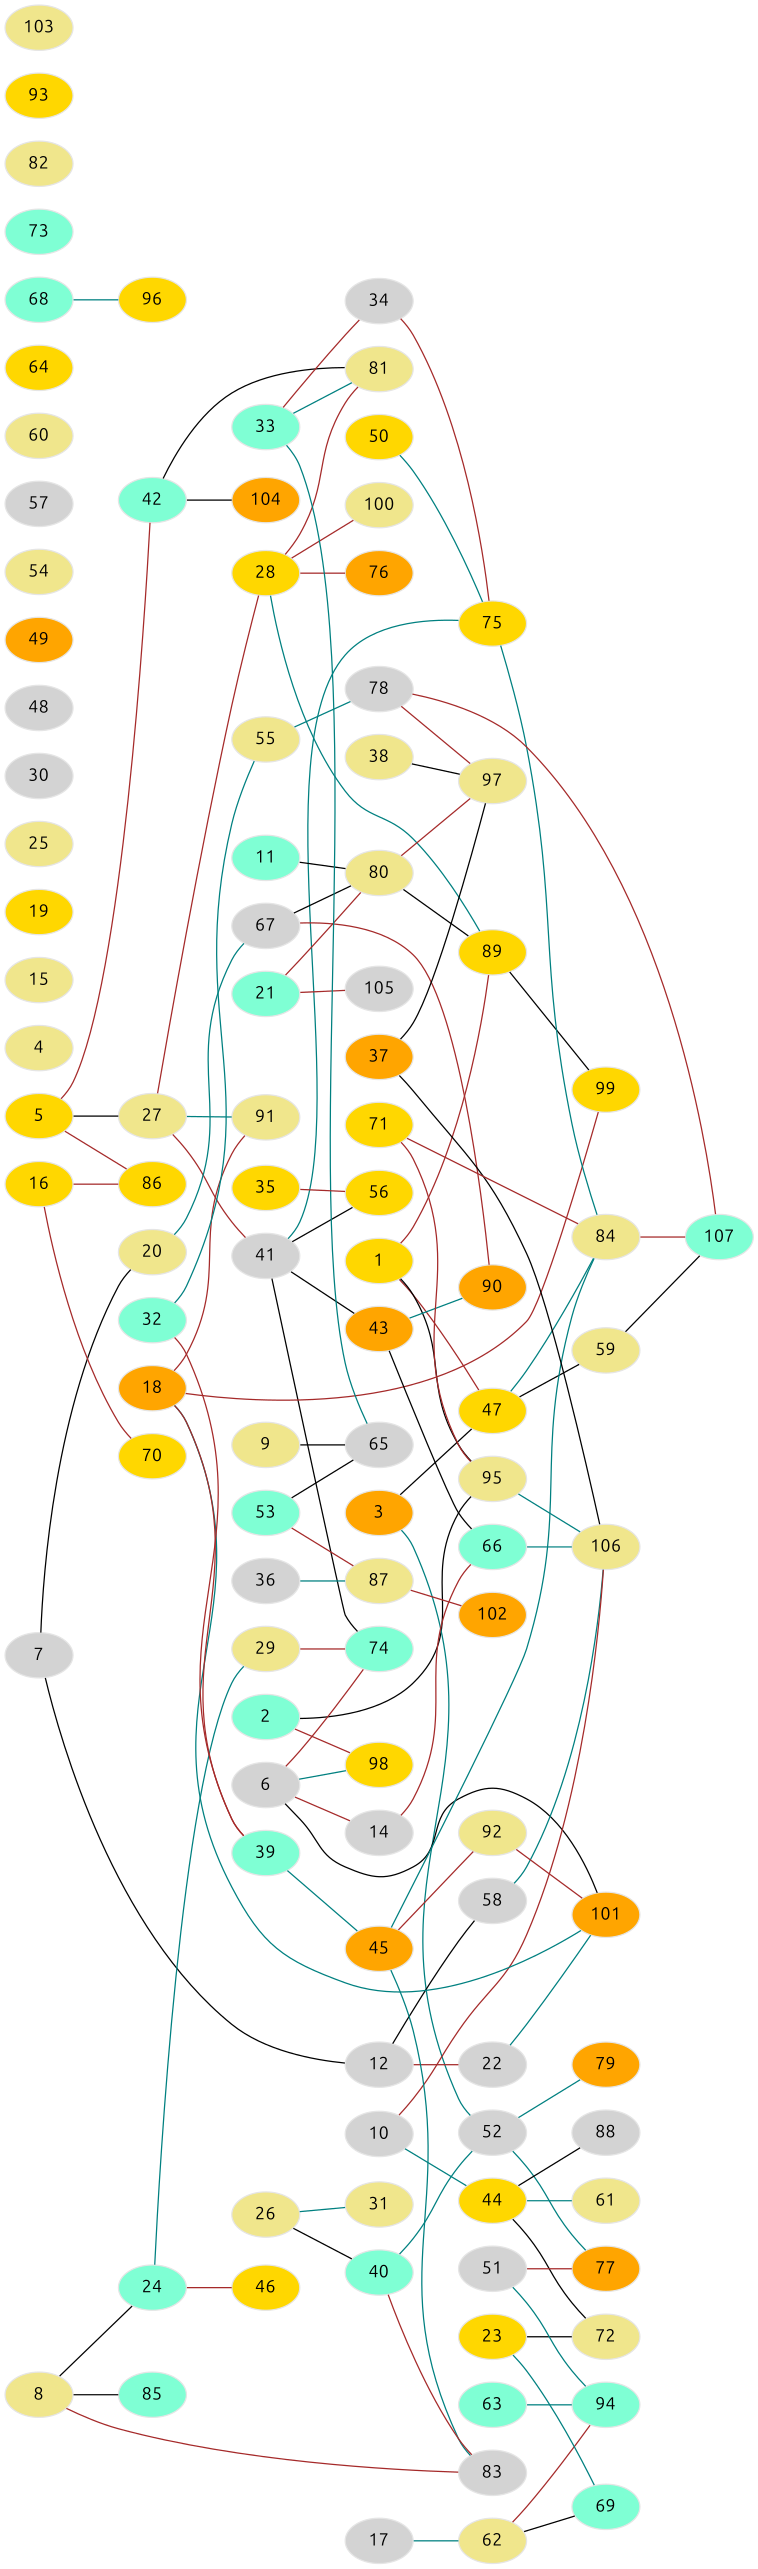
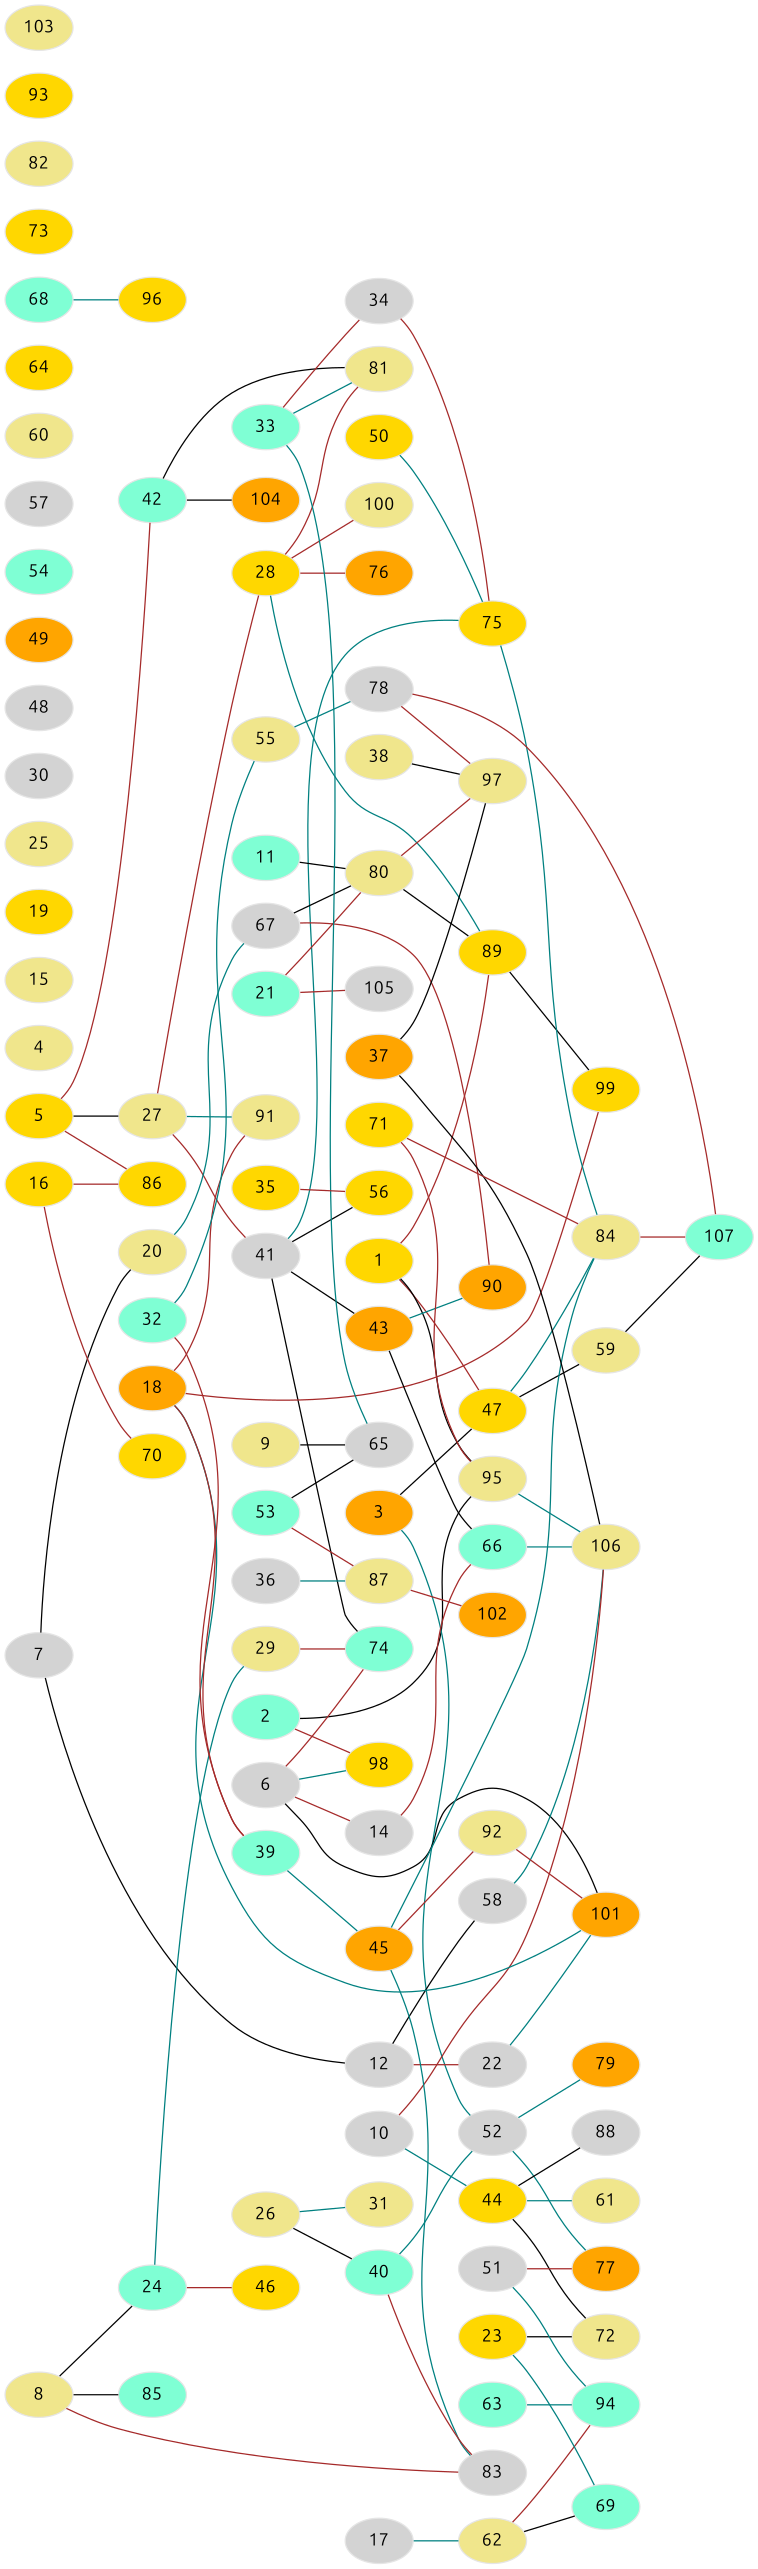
(39, 232) -> (39, 232)
(39, 572) -> (39, 572)
